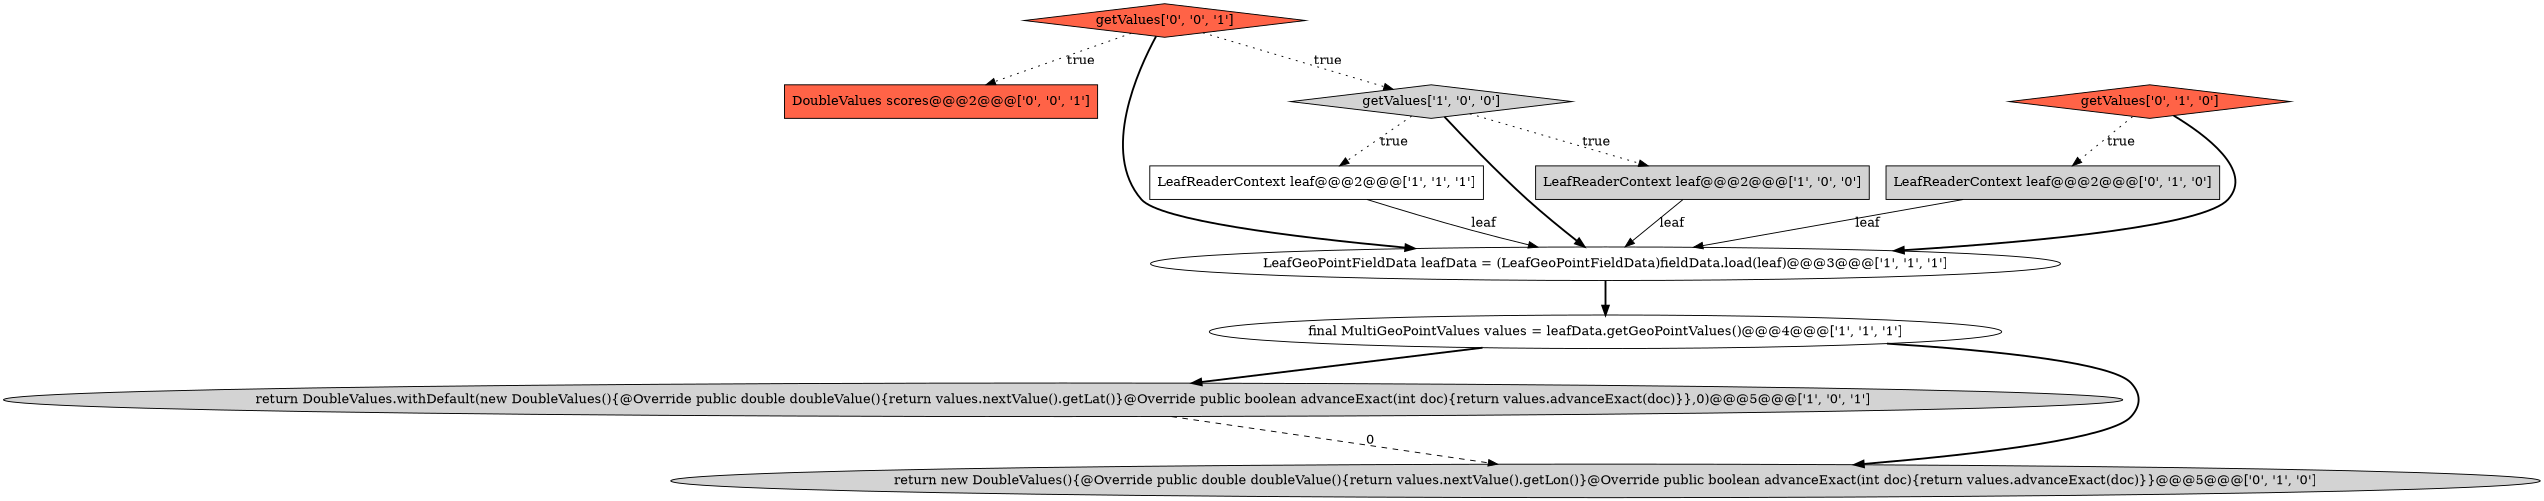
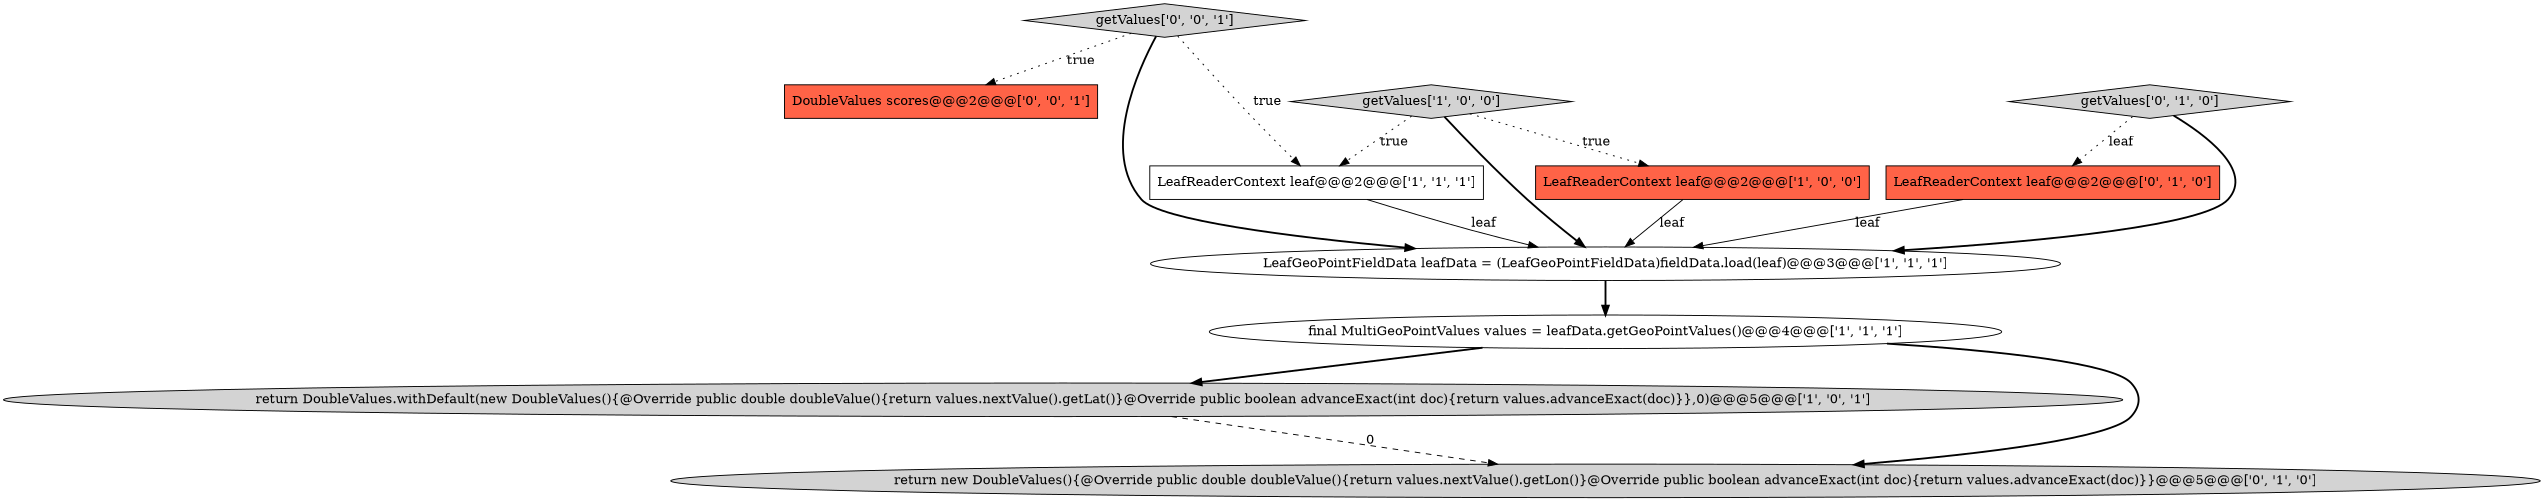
(1165, 21) -> (1165, 21)
(1293, 60) -> (1235, 99)
(2150, 102) -> (2150, 102)
(2121, 142) -> (2121, 142)
(1702, 183) -> (1702, 183)
(2053, 183) -> (2053, 183)
